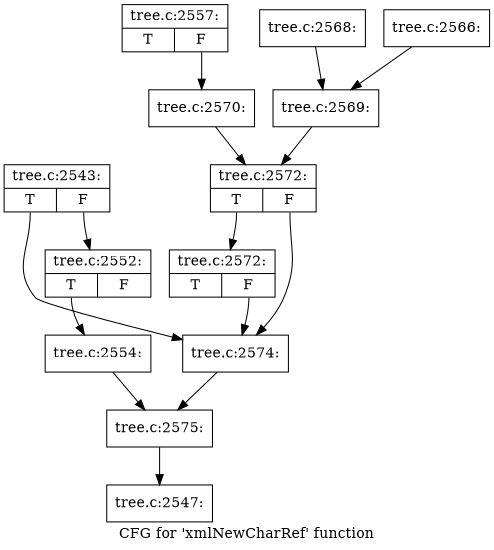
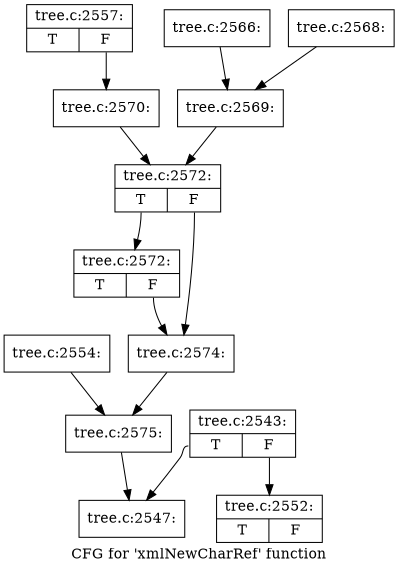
(61, 307) -> (172, 469)
(76, 318) -> none
